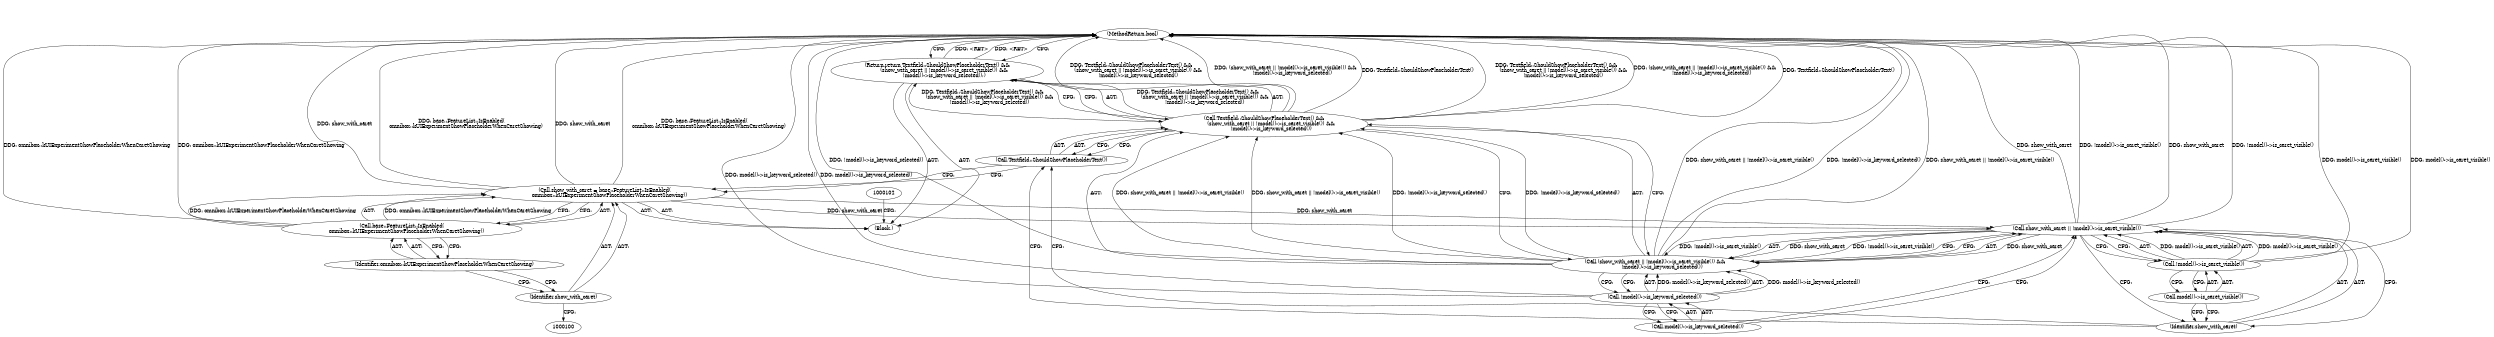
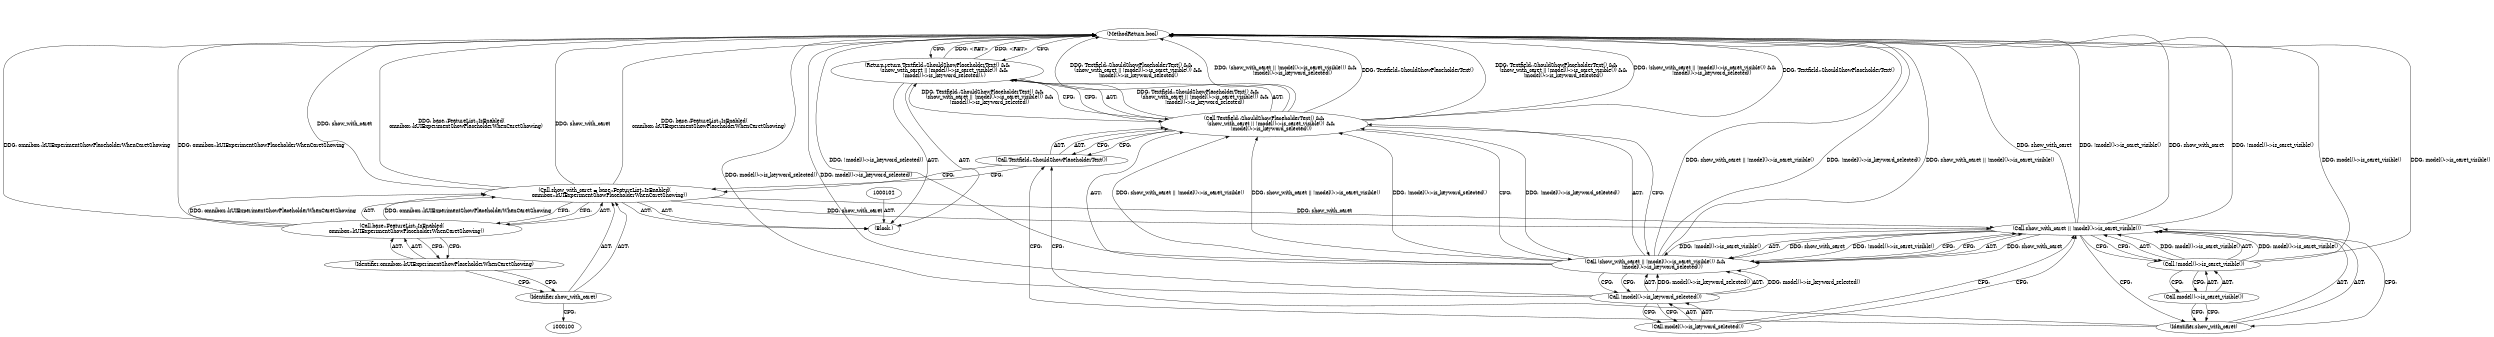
(890, 211) -> (890, 211)
